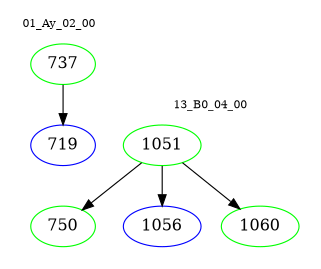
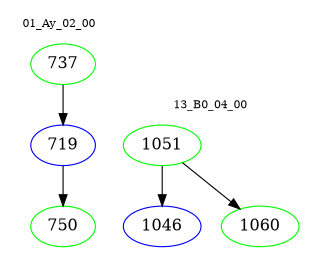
(121, 179) -> (63, 180)
(162, 226) -> (162, 226)
